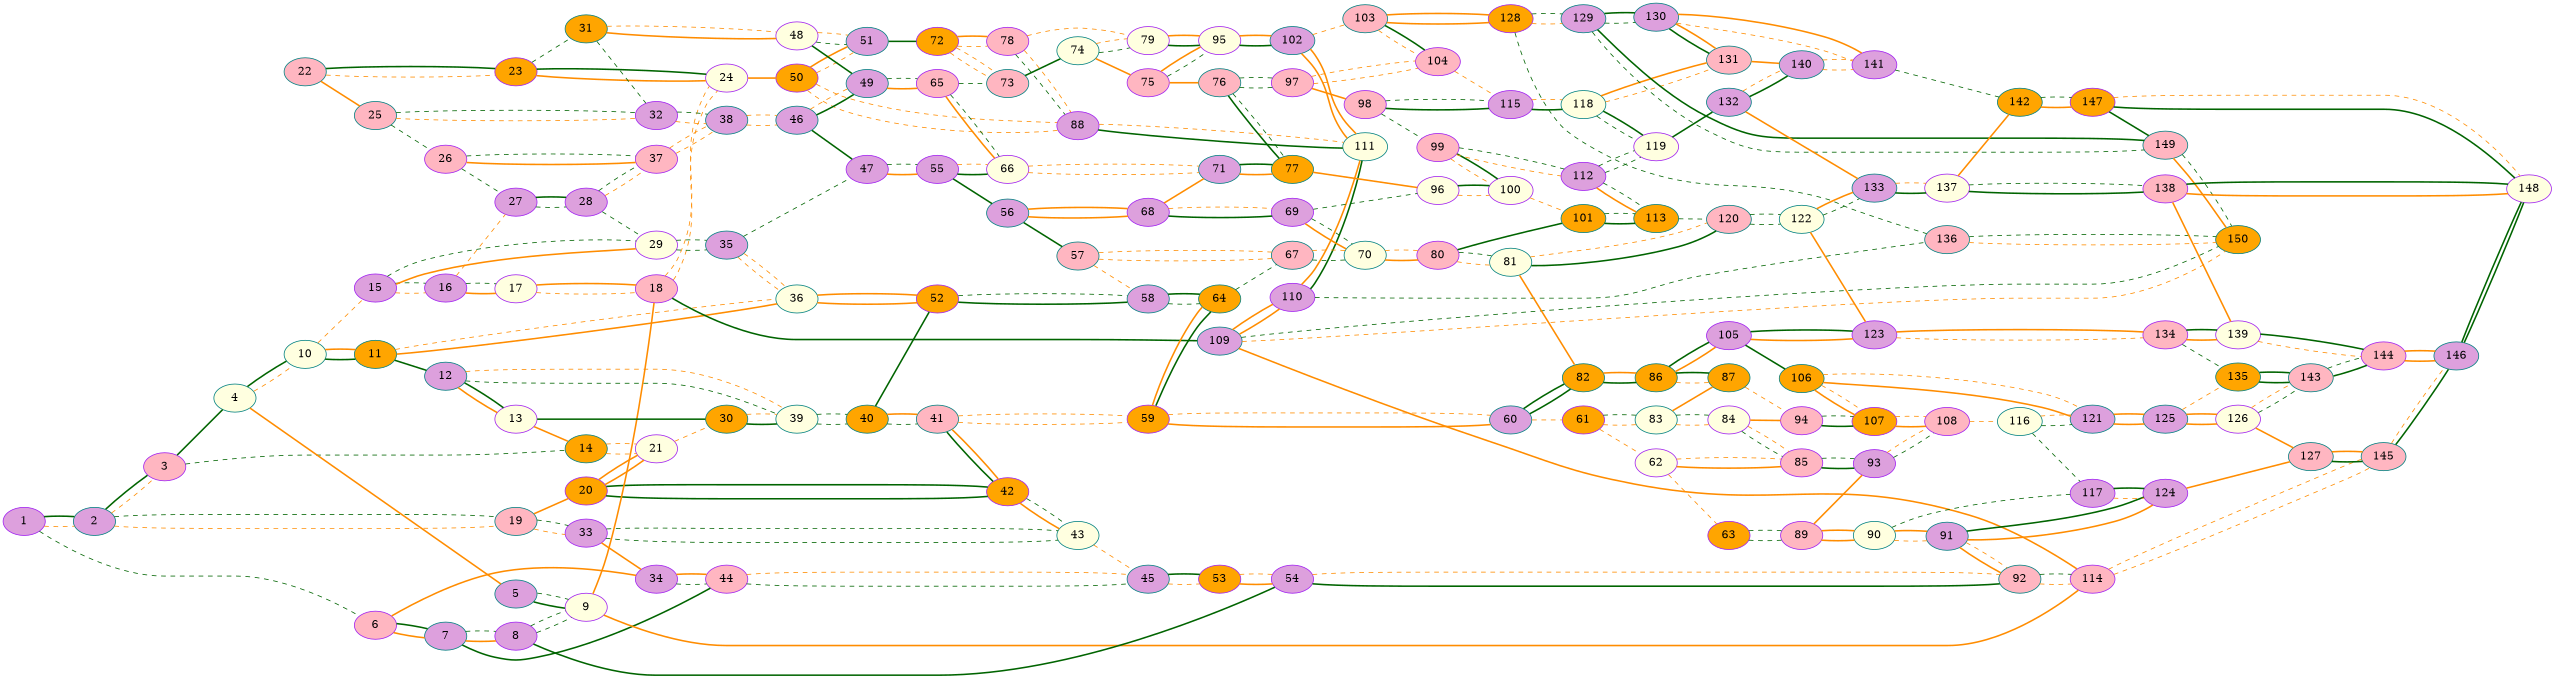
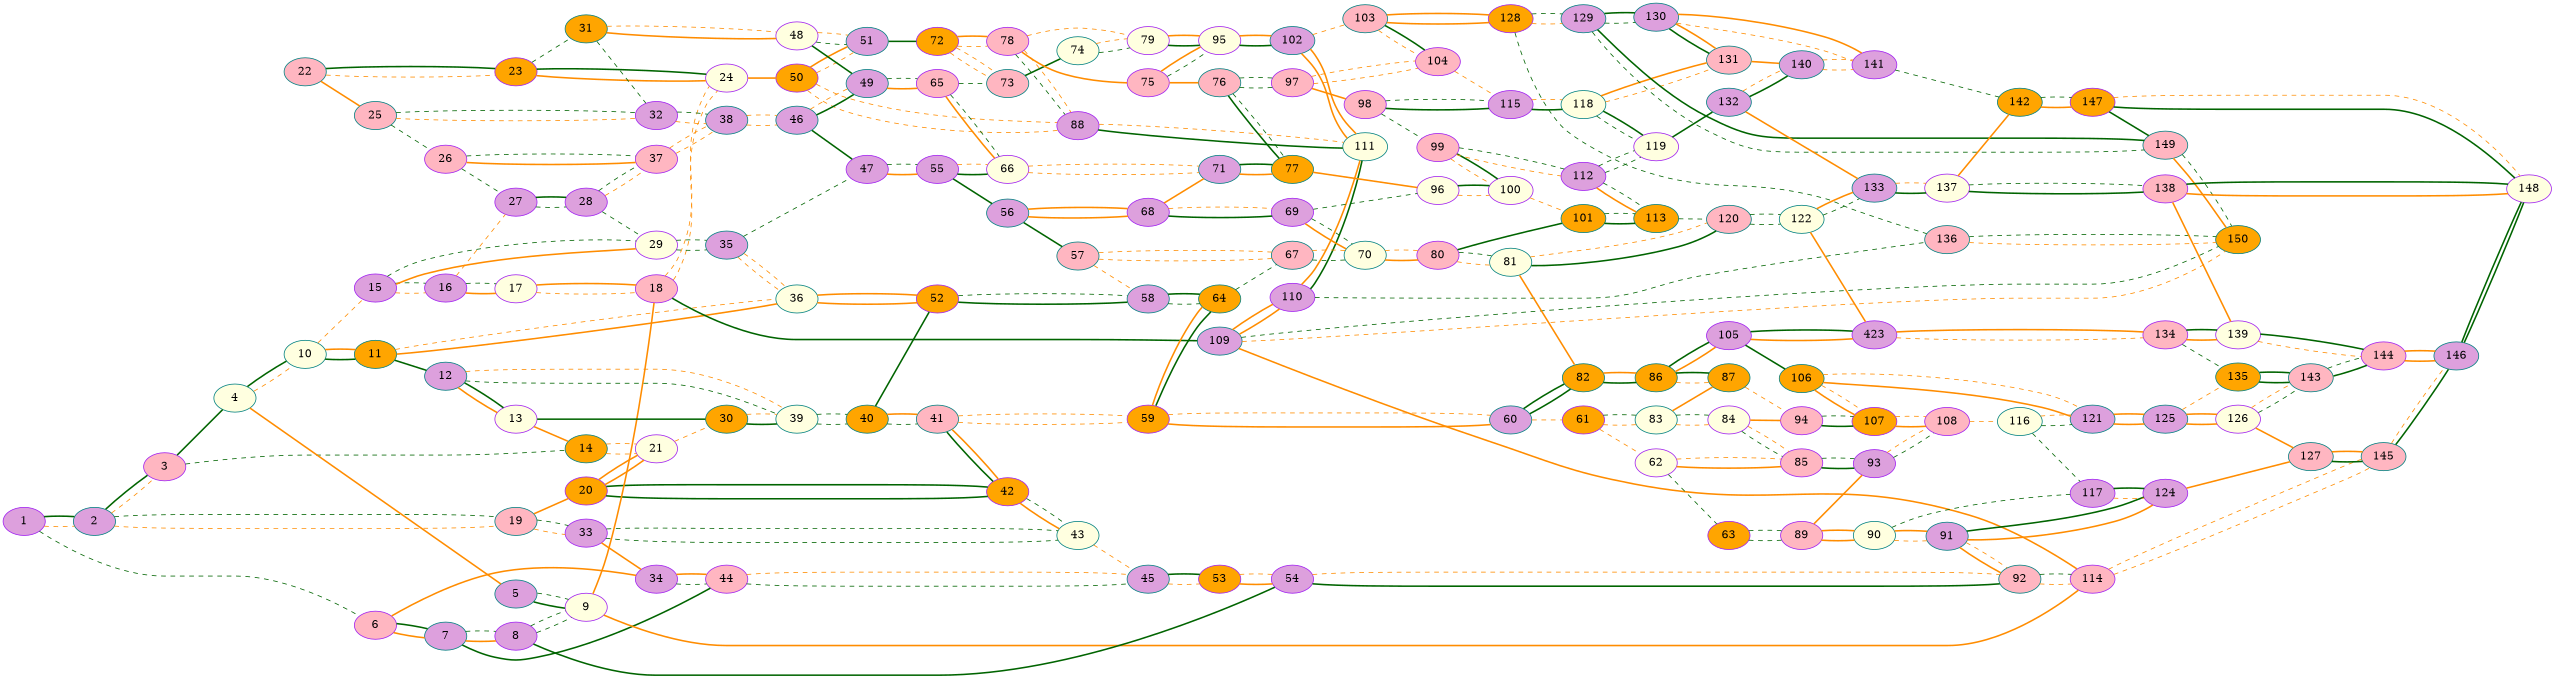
(1113, 67) -> (1072, 76)
(1874, 335) -> (1874, 335)
(1693, 499) -> (1693, 499)
